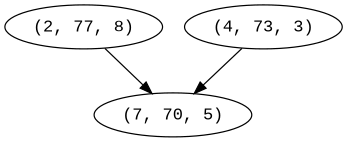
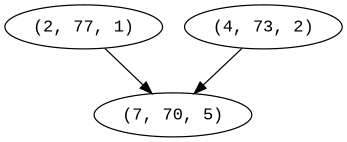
(84, 27) -> (84, 27)
(263, 27) -> (263, 27)
